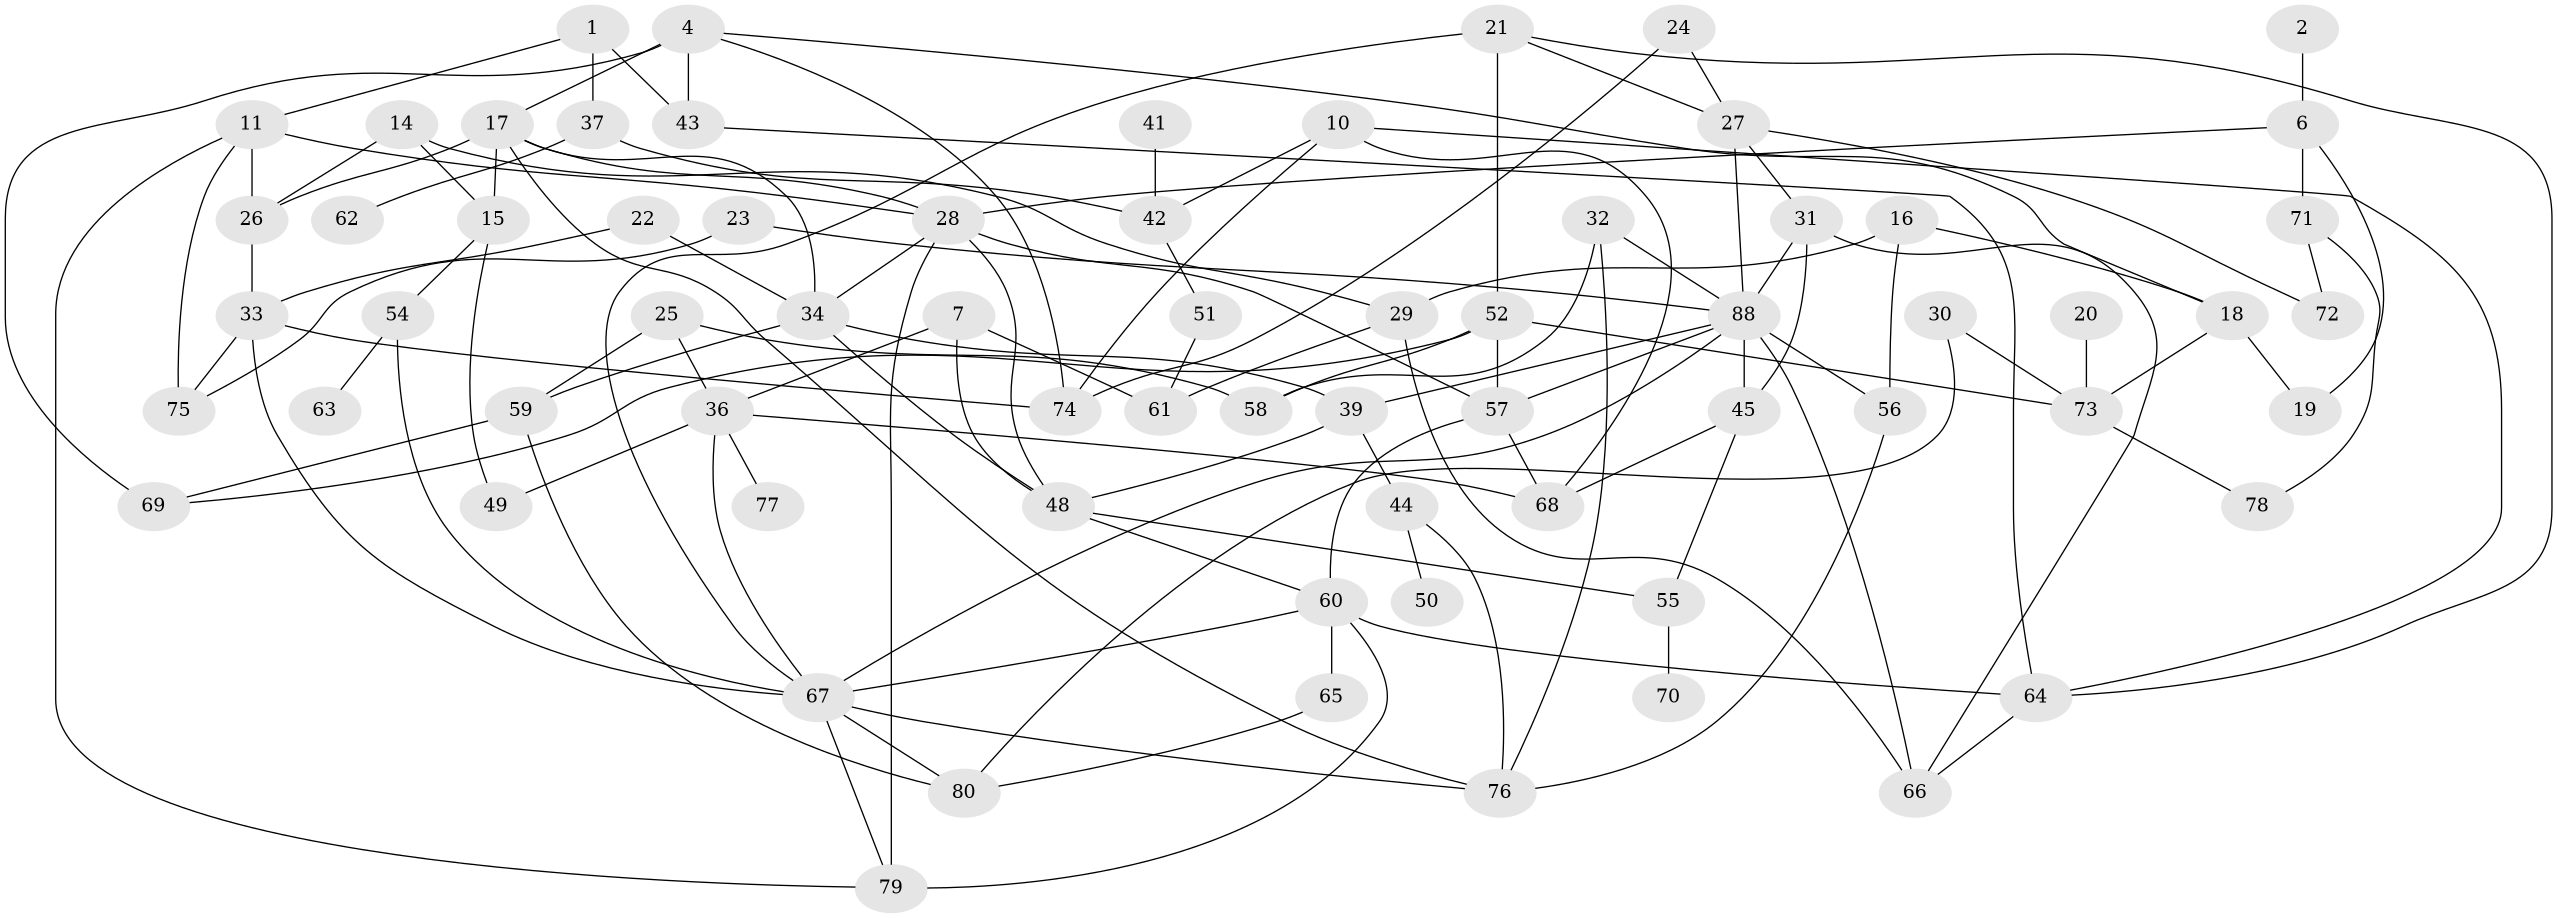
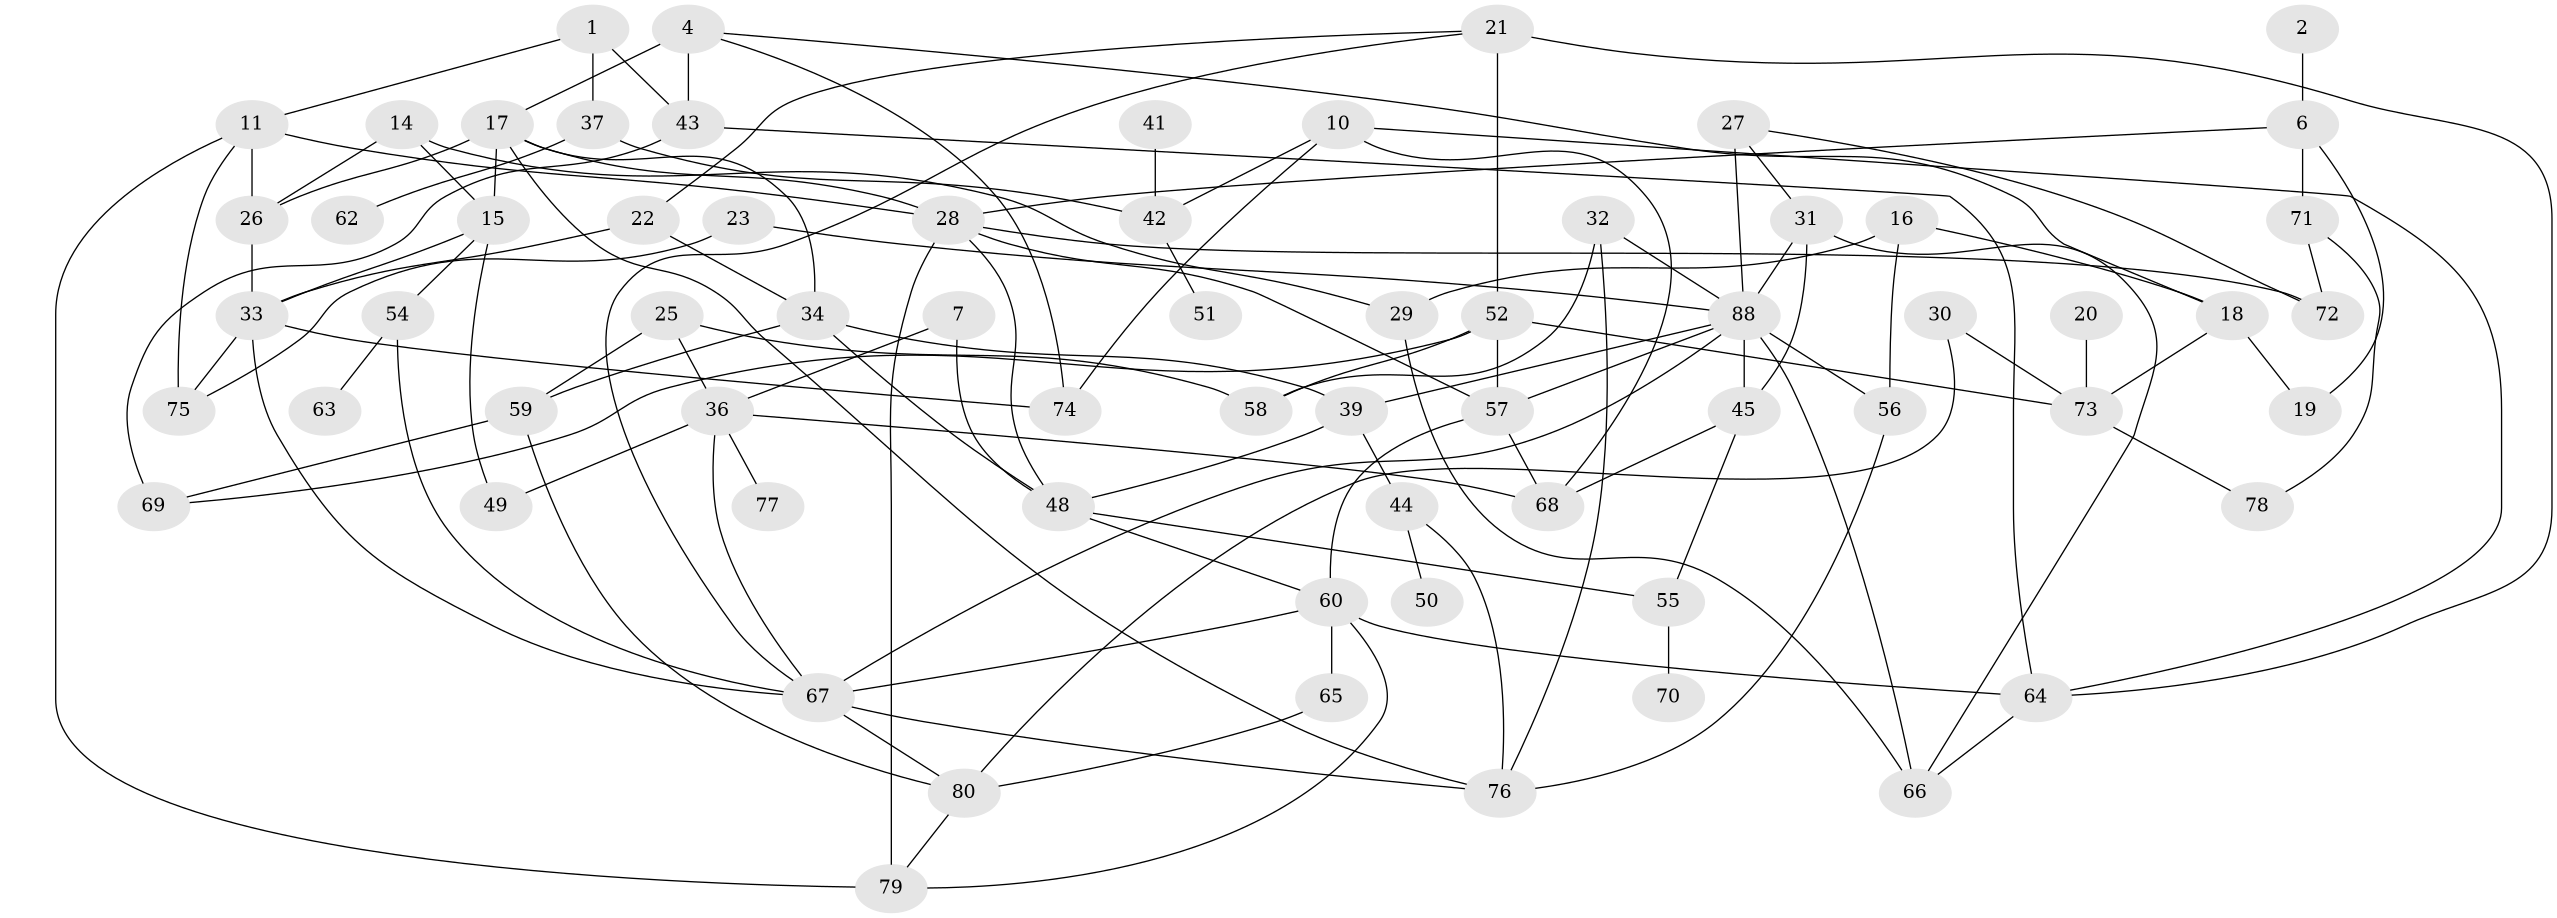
(1679, 29) -> none
(1611, 75) -> (1065, 53)
(151, 114) -> (335, 263)
none -> (391, 262)
(881, 268) -> (1610, 253)
(1161, 411) -> none
(855, 793) -> (928, 841)
